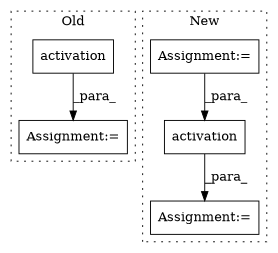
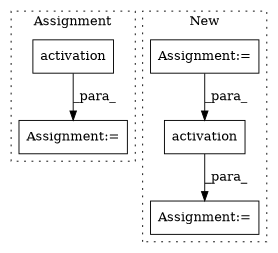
(73, 22) -> (73, 22)
